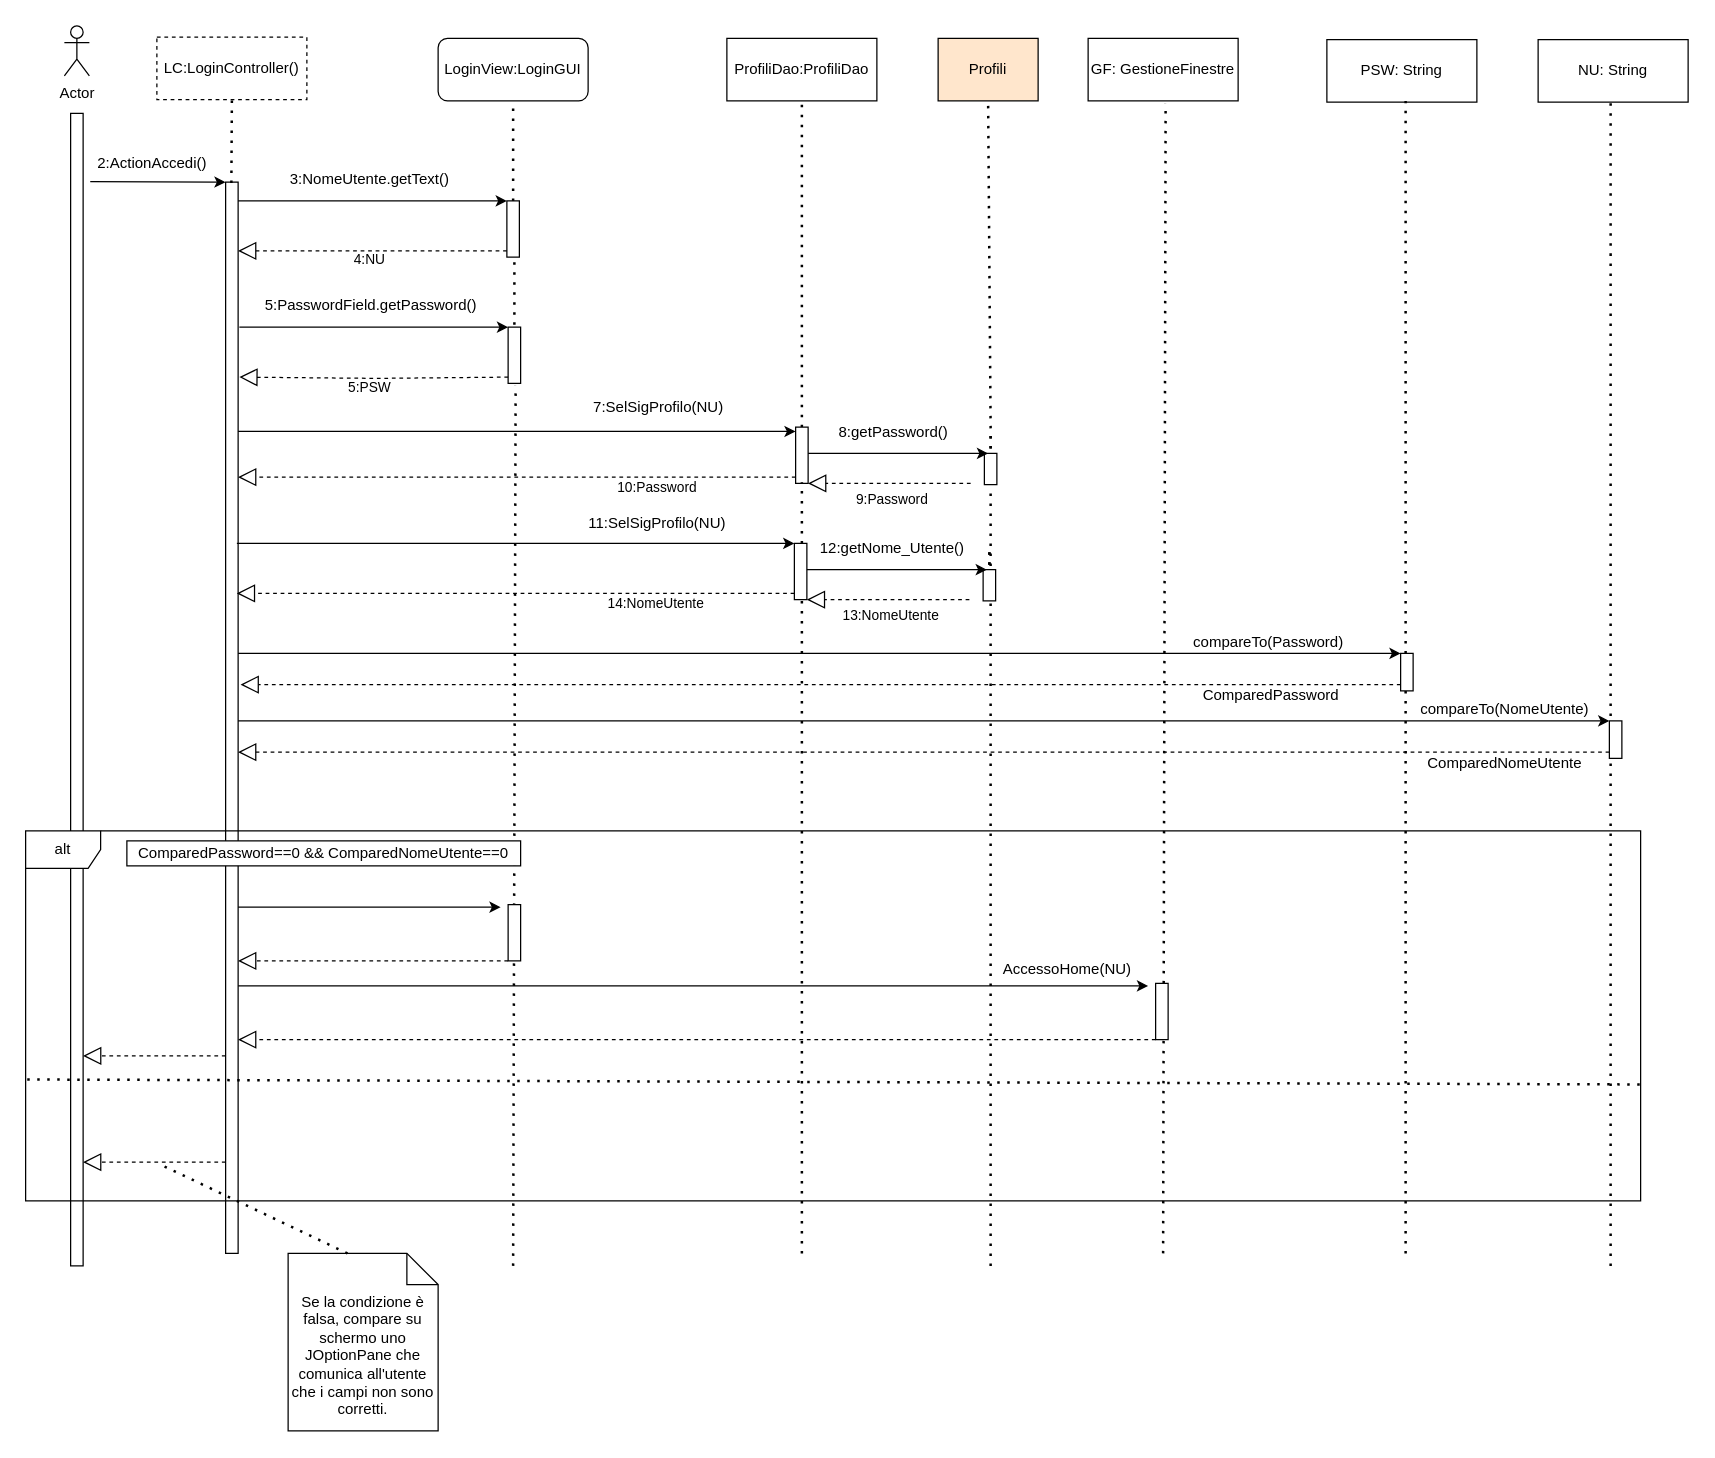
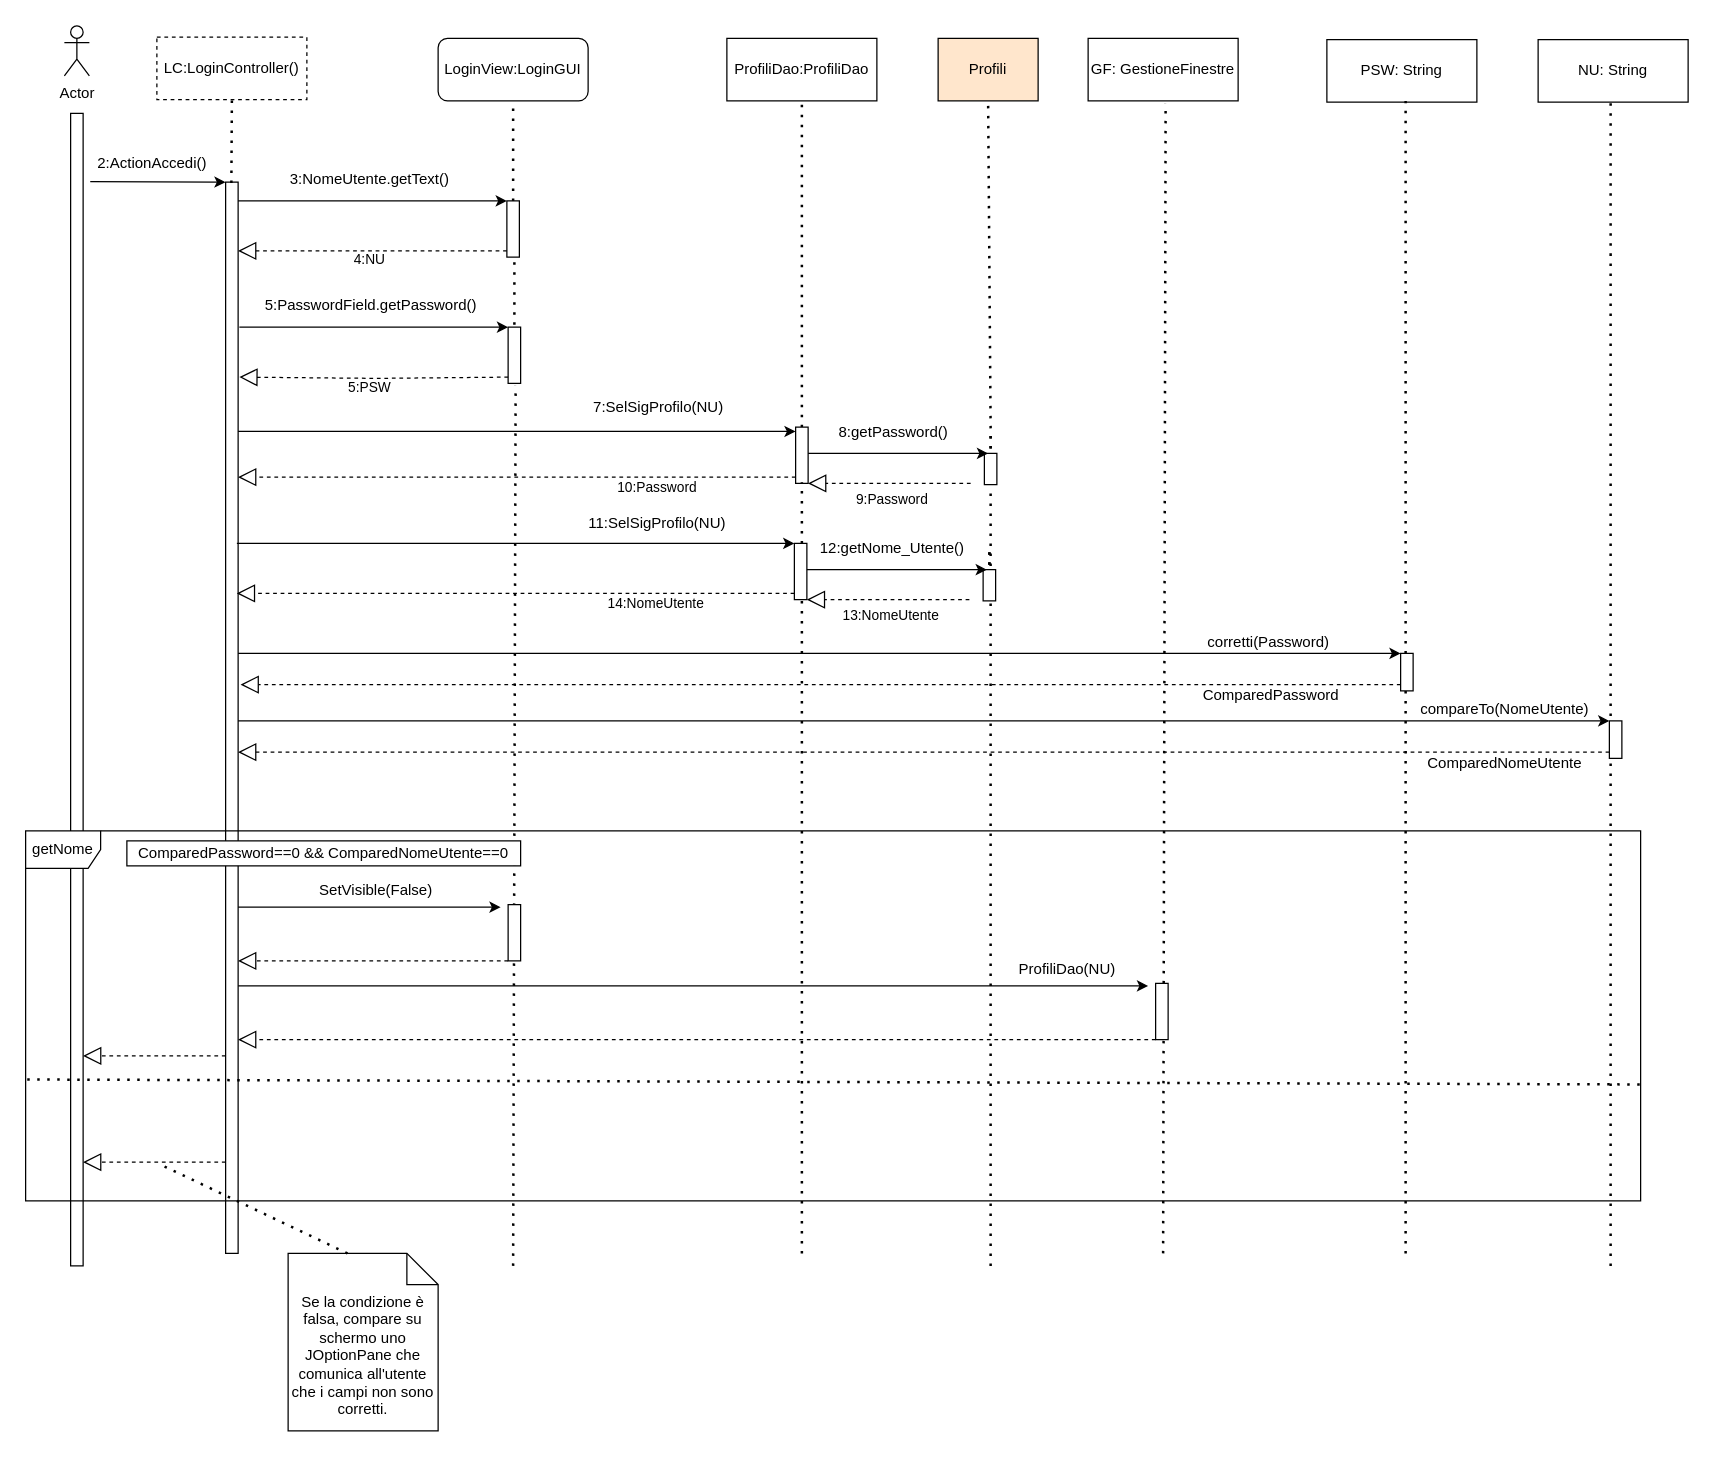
(1269, 642) -> (1269, 642)
(63, 849) -> (63, 849)
none -> (376, 891)
(1068, 969) -> (1068, 969)
